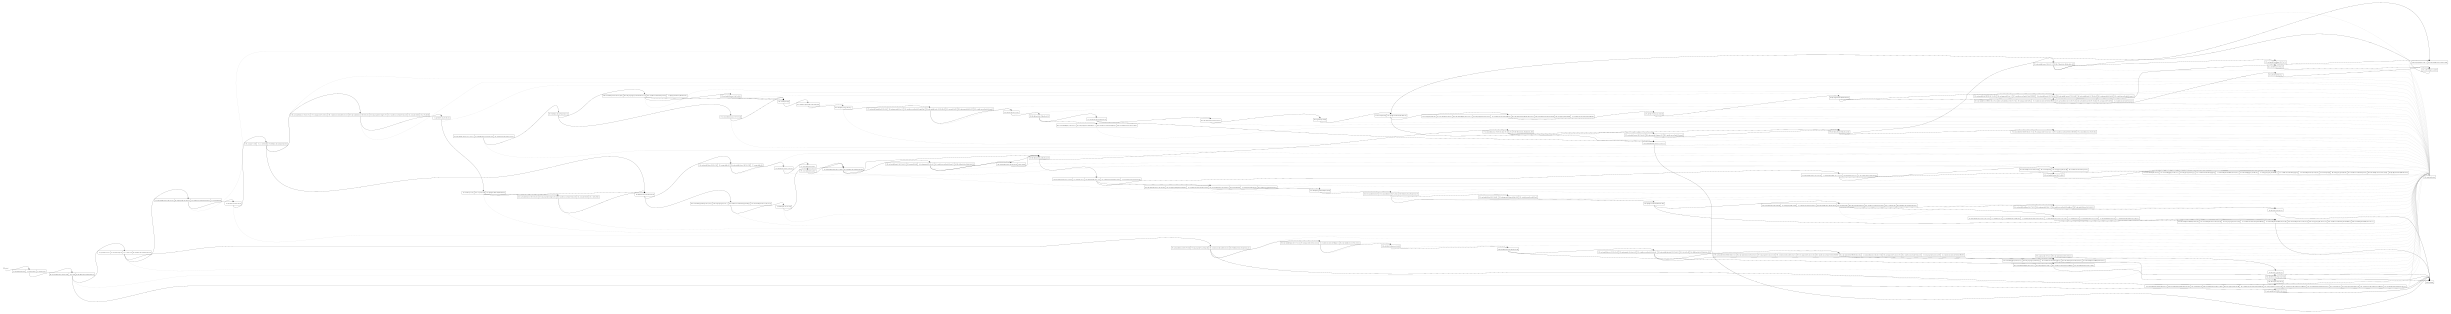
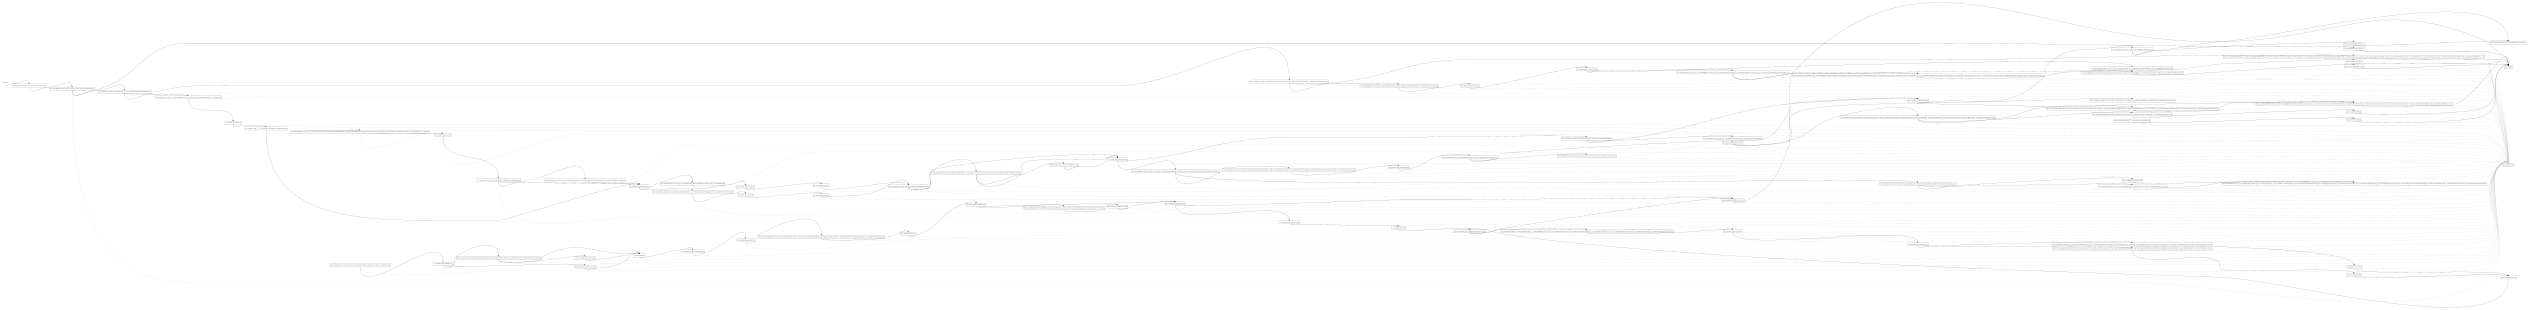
none -> (1118, 207)
